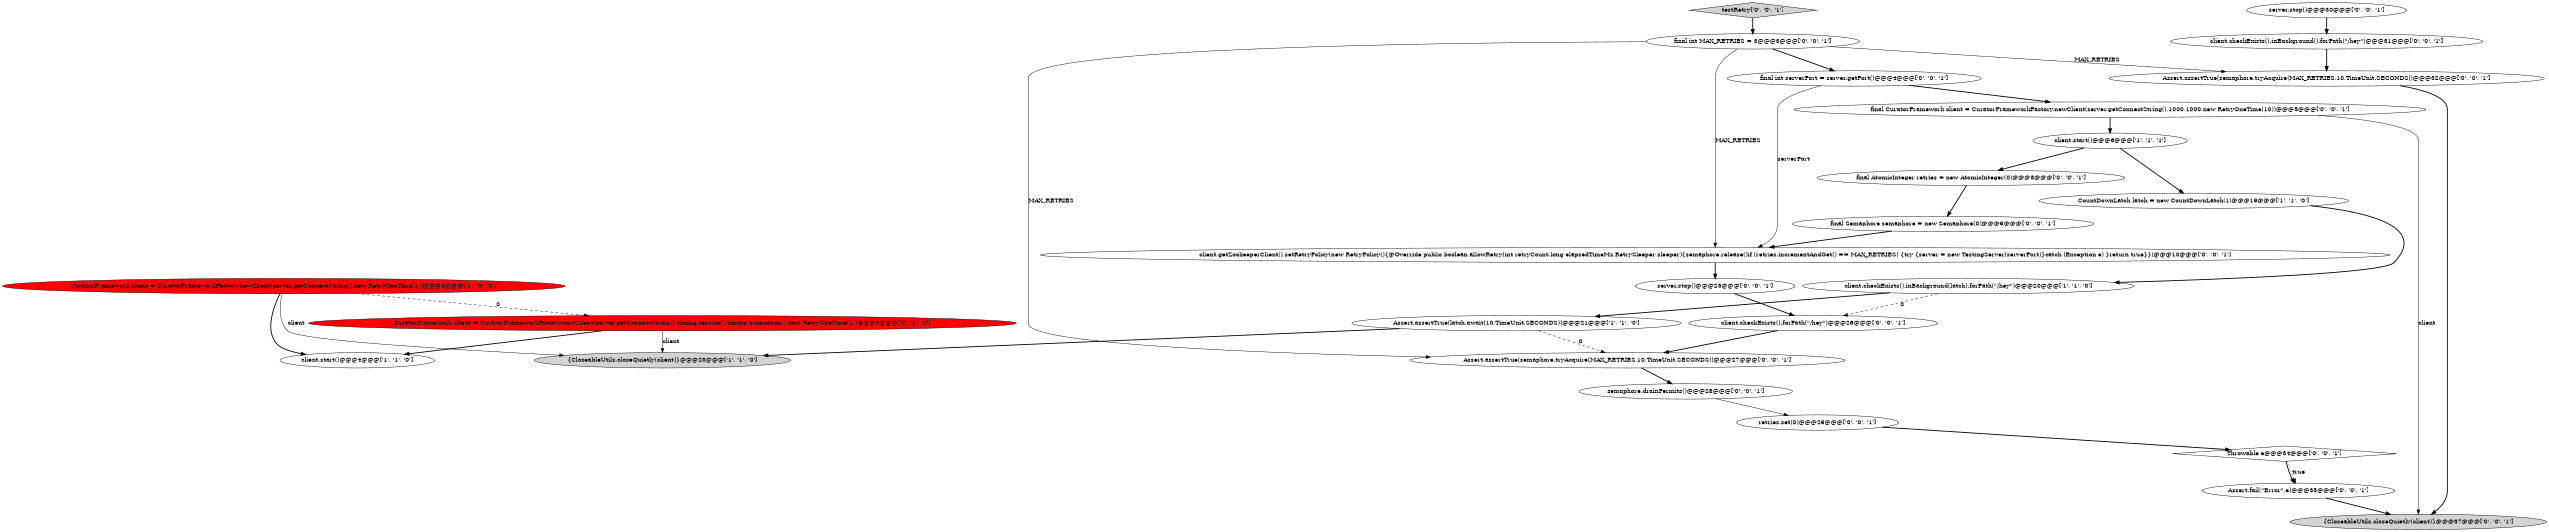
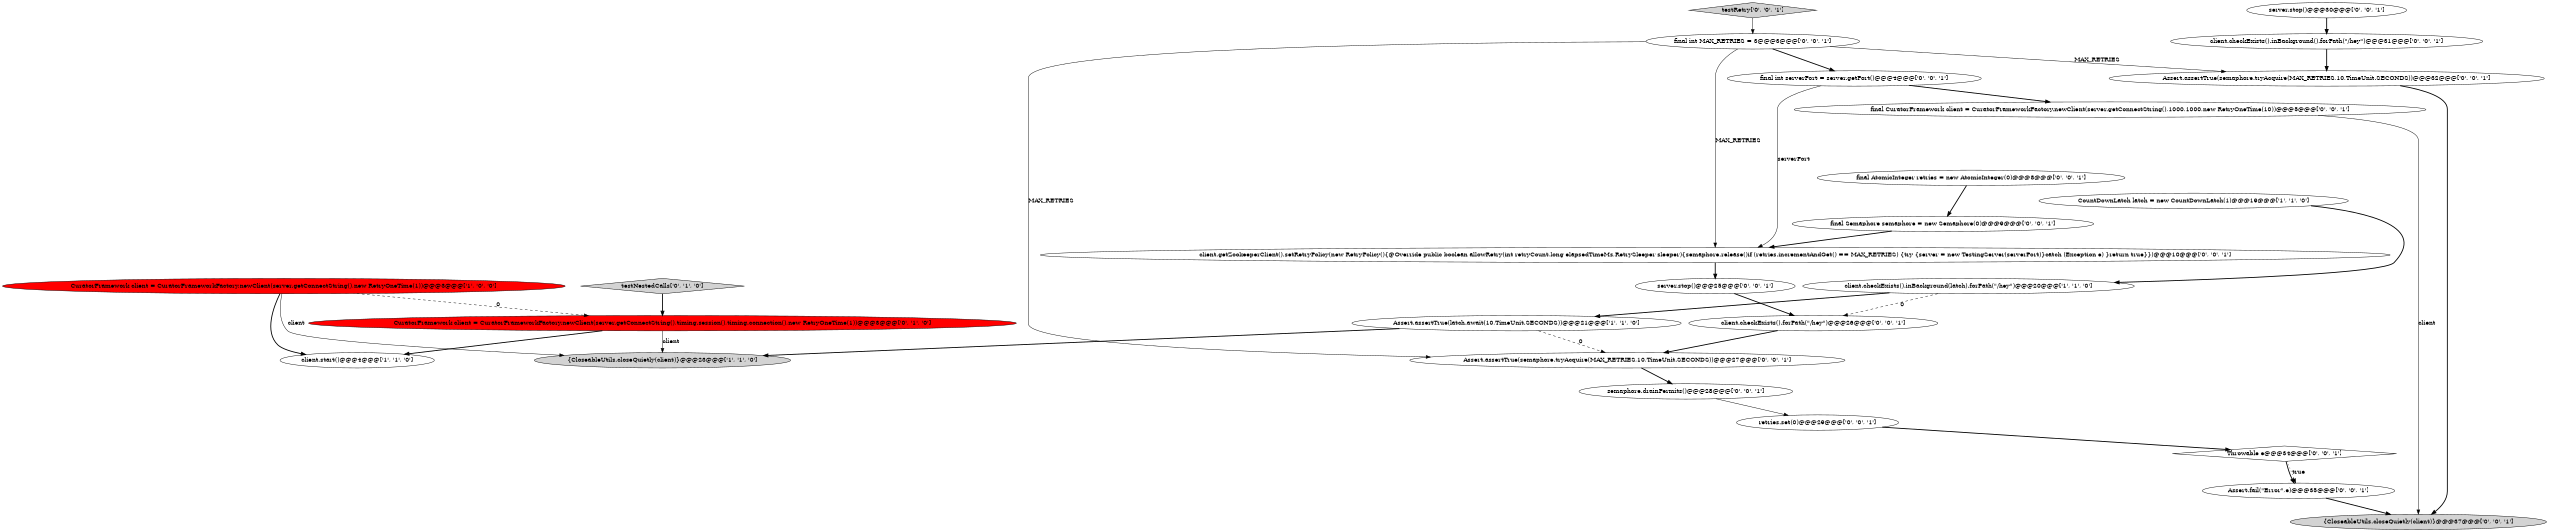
(1753, 24) -> (1753, 24)
(2110, 141) -> none
none -> (662, 286)
